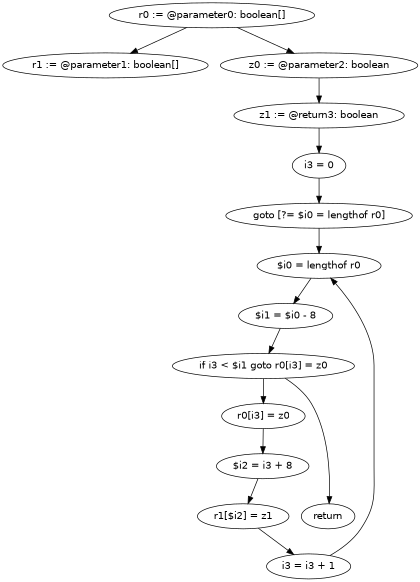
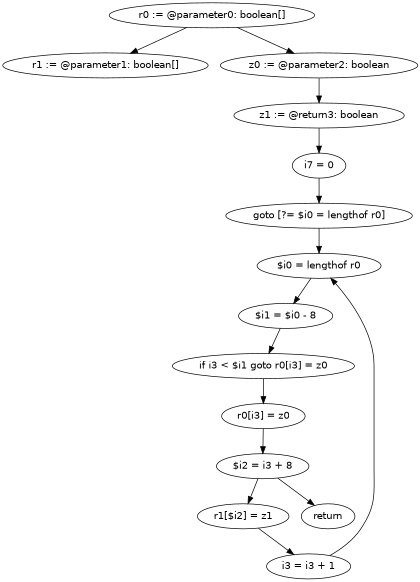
(319, 166) -> (319, 166)
(323, 431) -> (293, 490)
